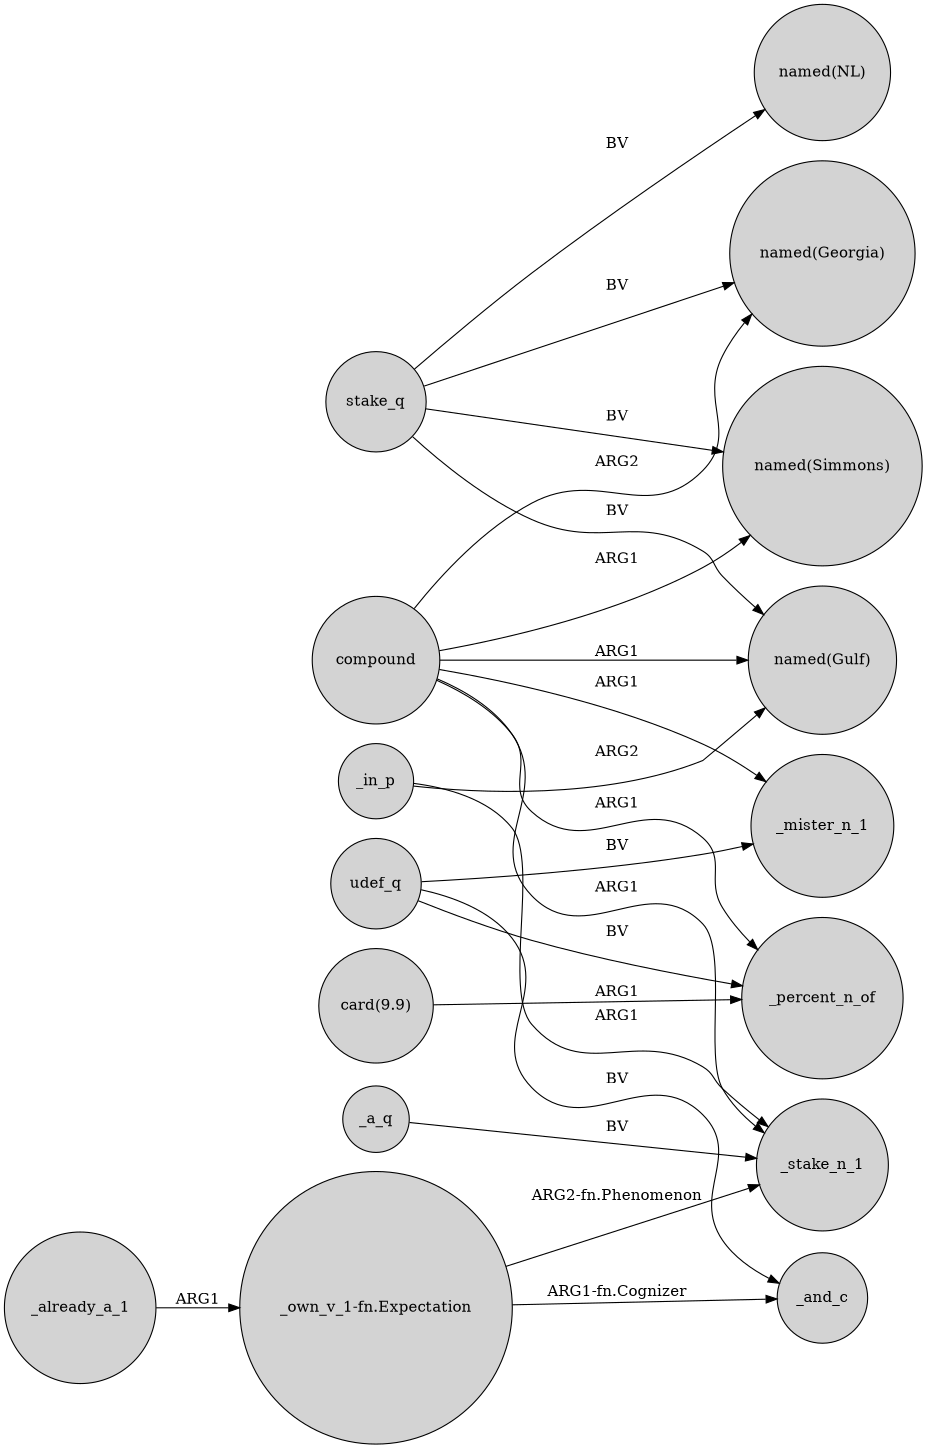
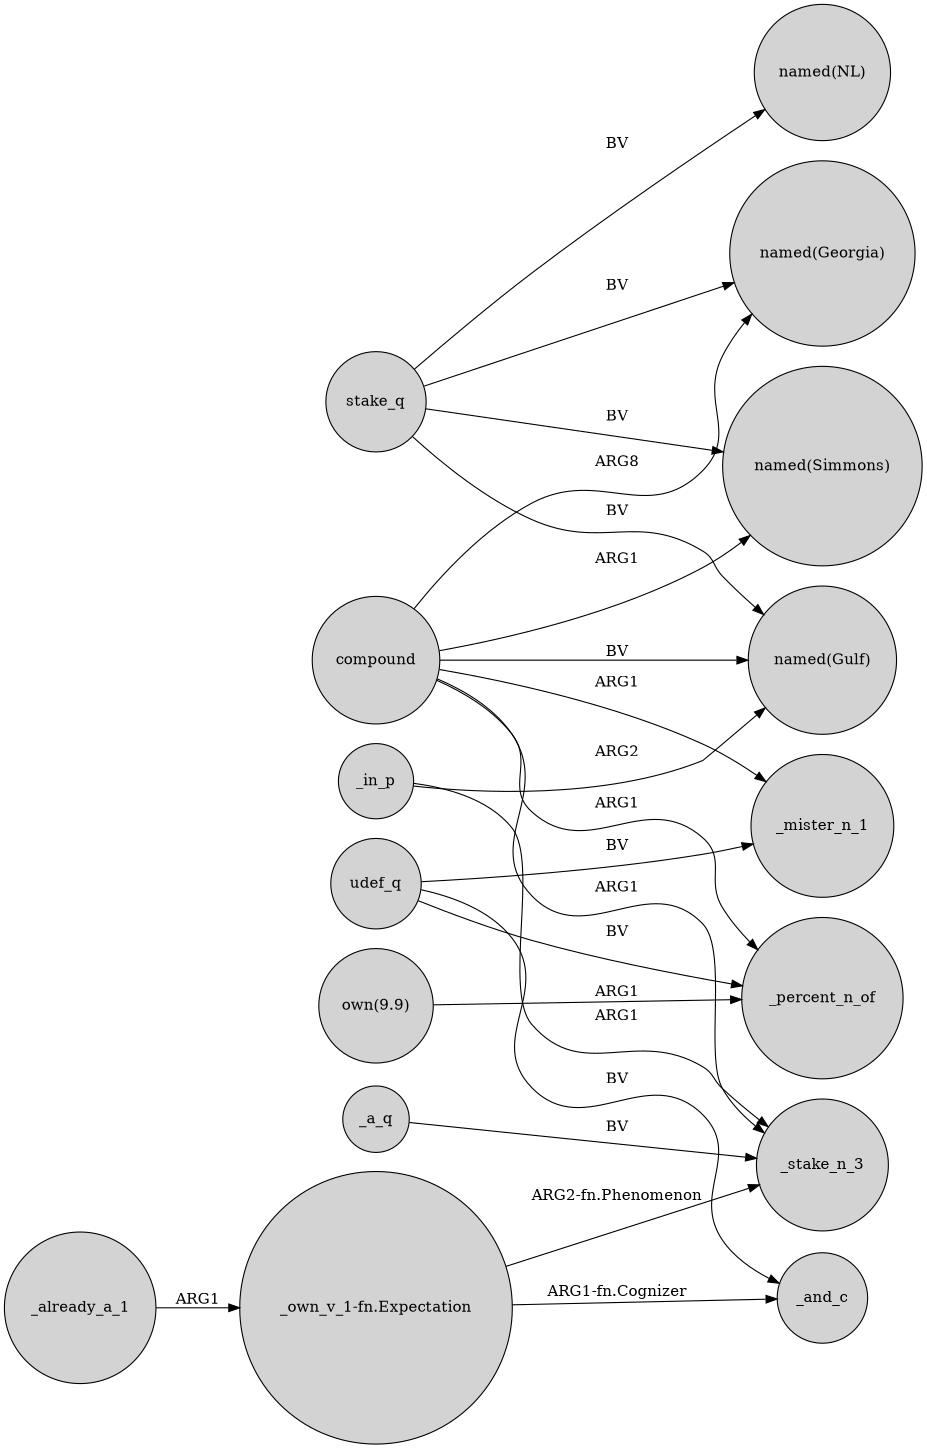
(617, 462) -> (617, 462)
(617, 652) -> (617, 652)
(376, 1006) -> (376, 1006)
(822, 1165) -> (822, 1165)
